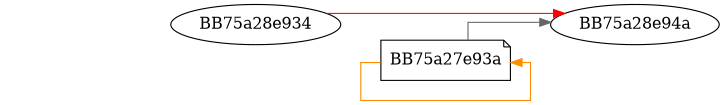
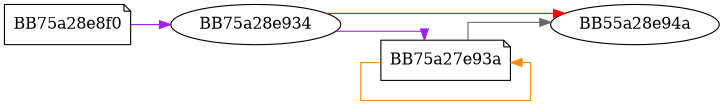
none -> (68, 25)
(635, 25) -> (635, 25)
none -> (381, 31)
